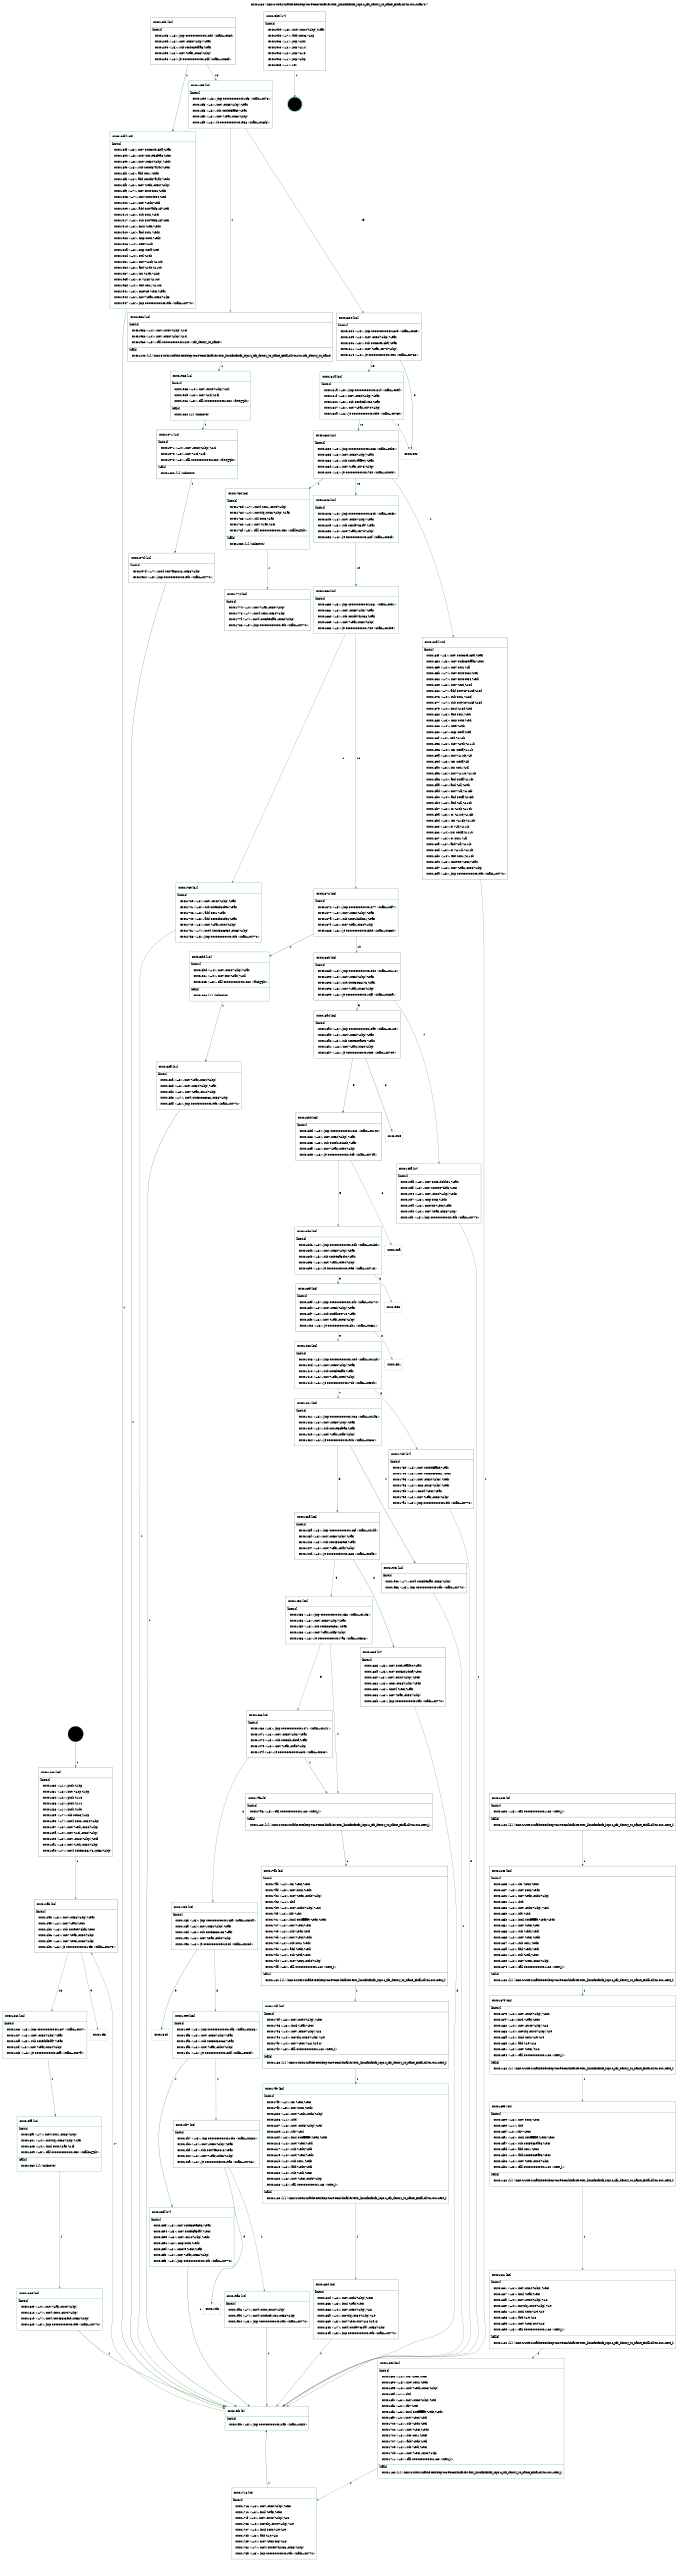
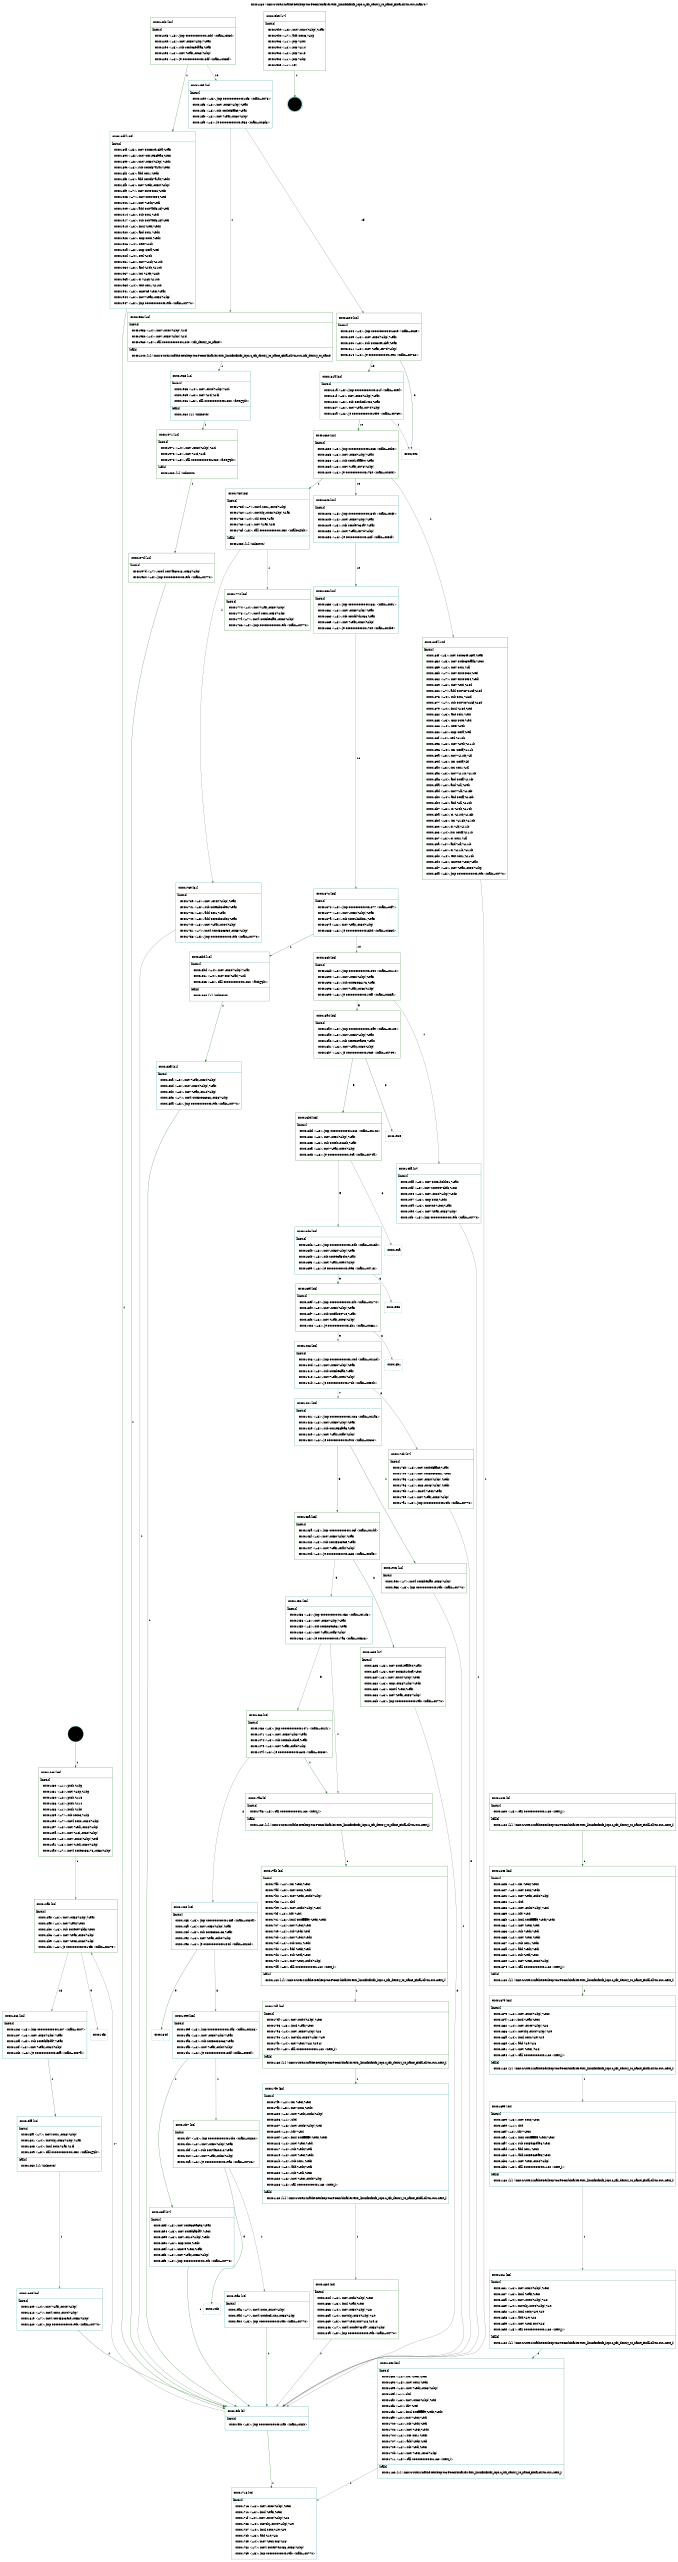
(289, 758) -> (201, 712)
(266, 2460) -> (270, 2458)
